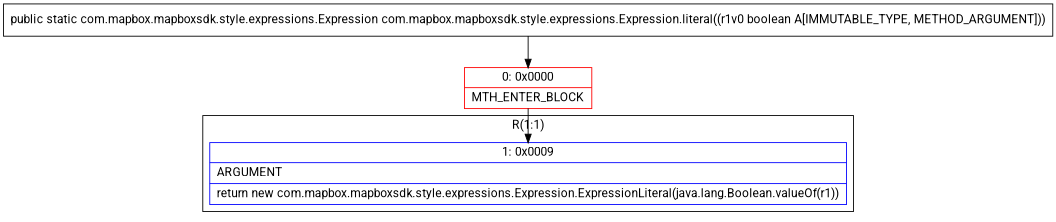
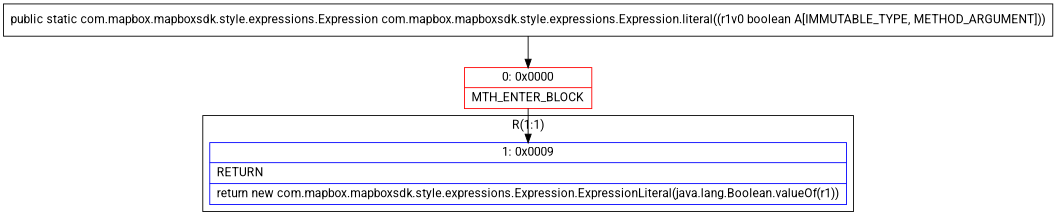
(250, 173) -> (240, 173)
